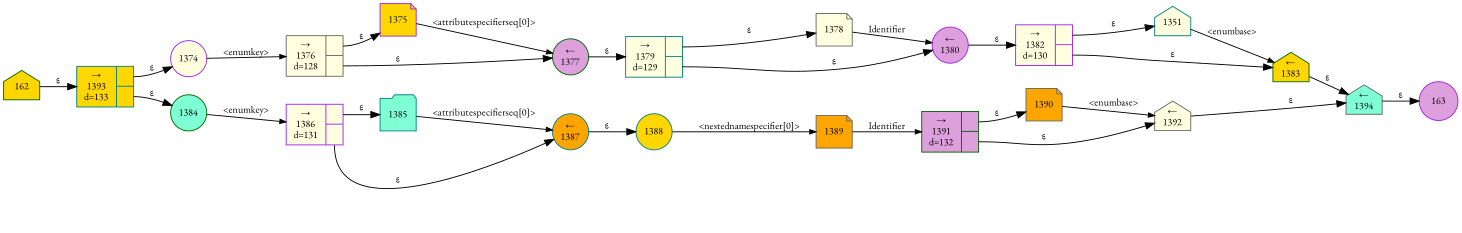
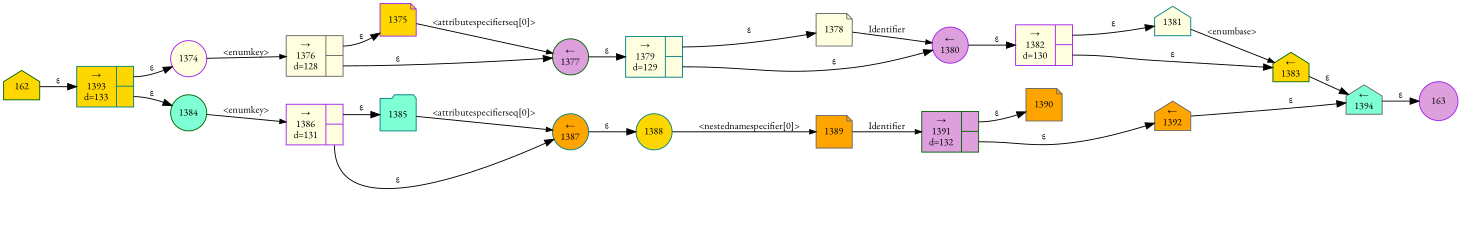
(1173, 23) -> (1173, 23)
(1105, 111) -> none
(1173, 117) -> (1173, 117)
